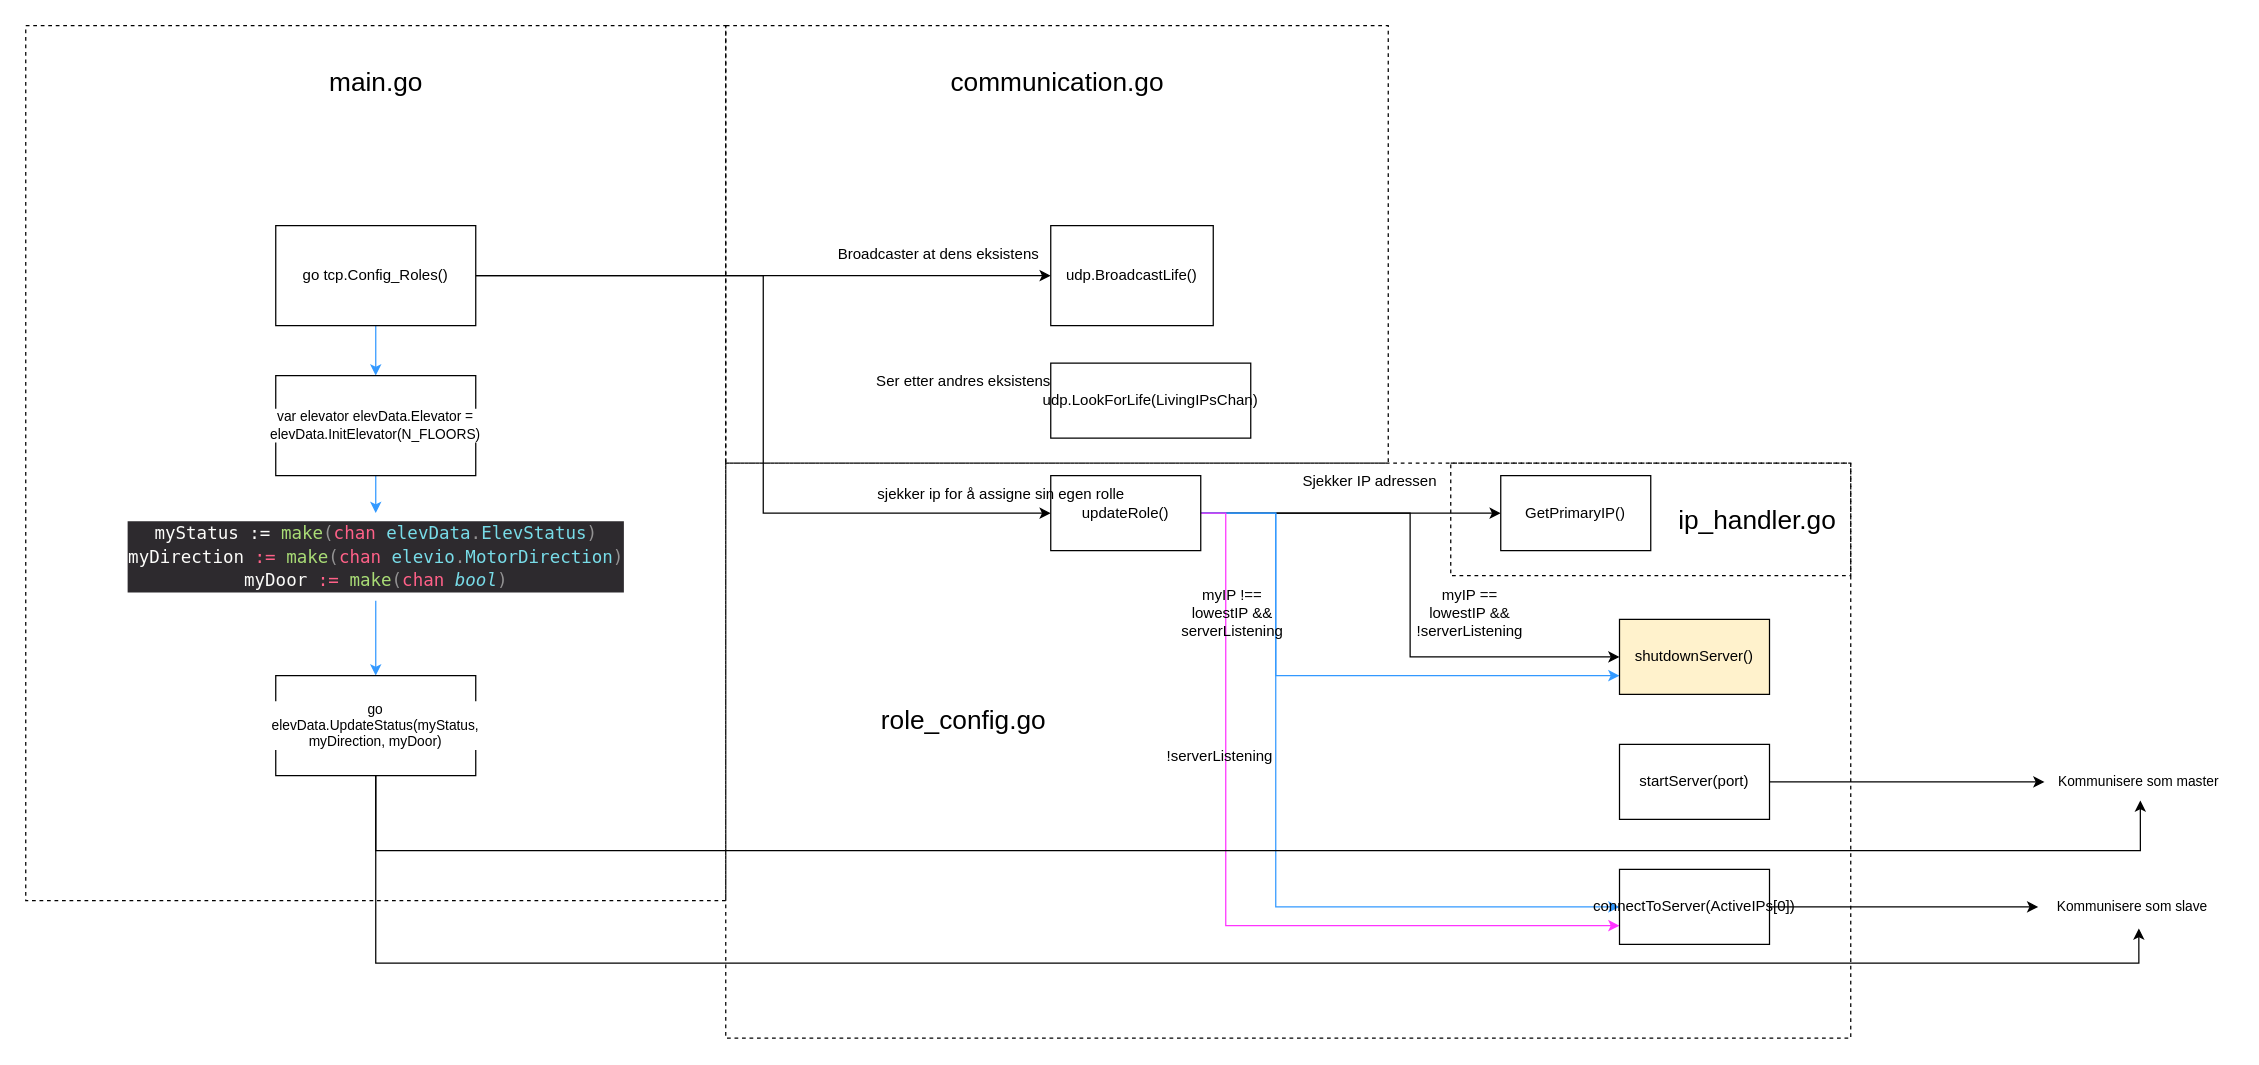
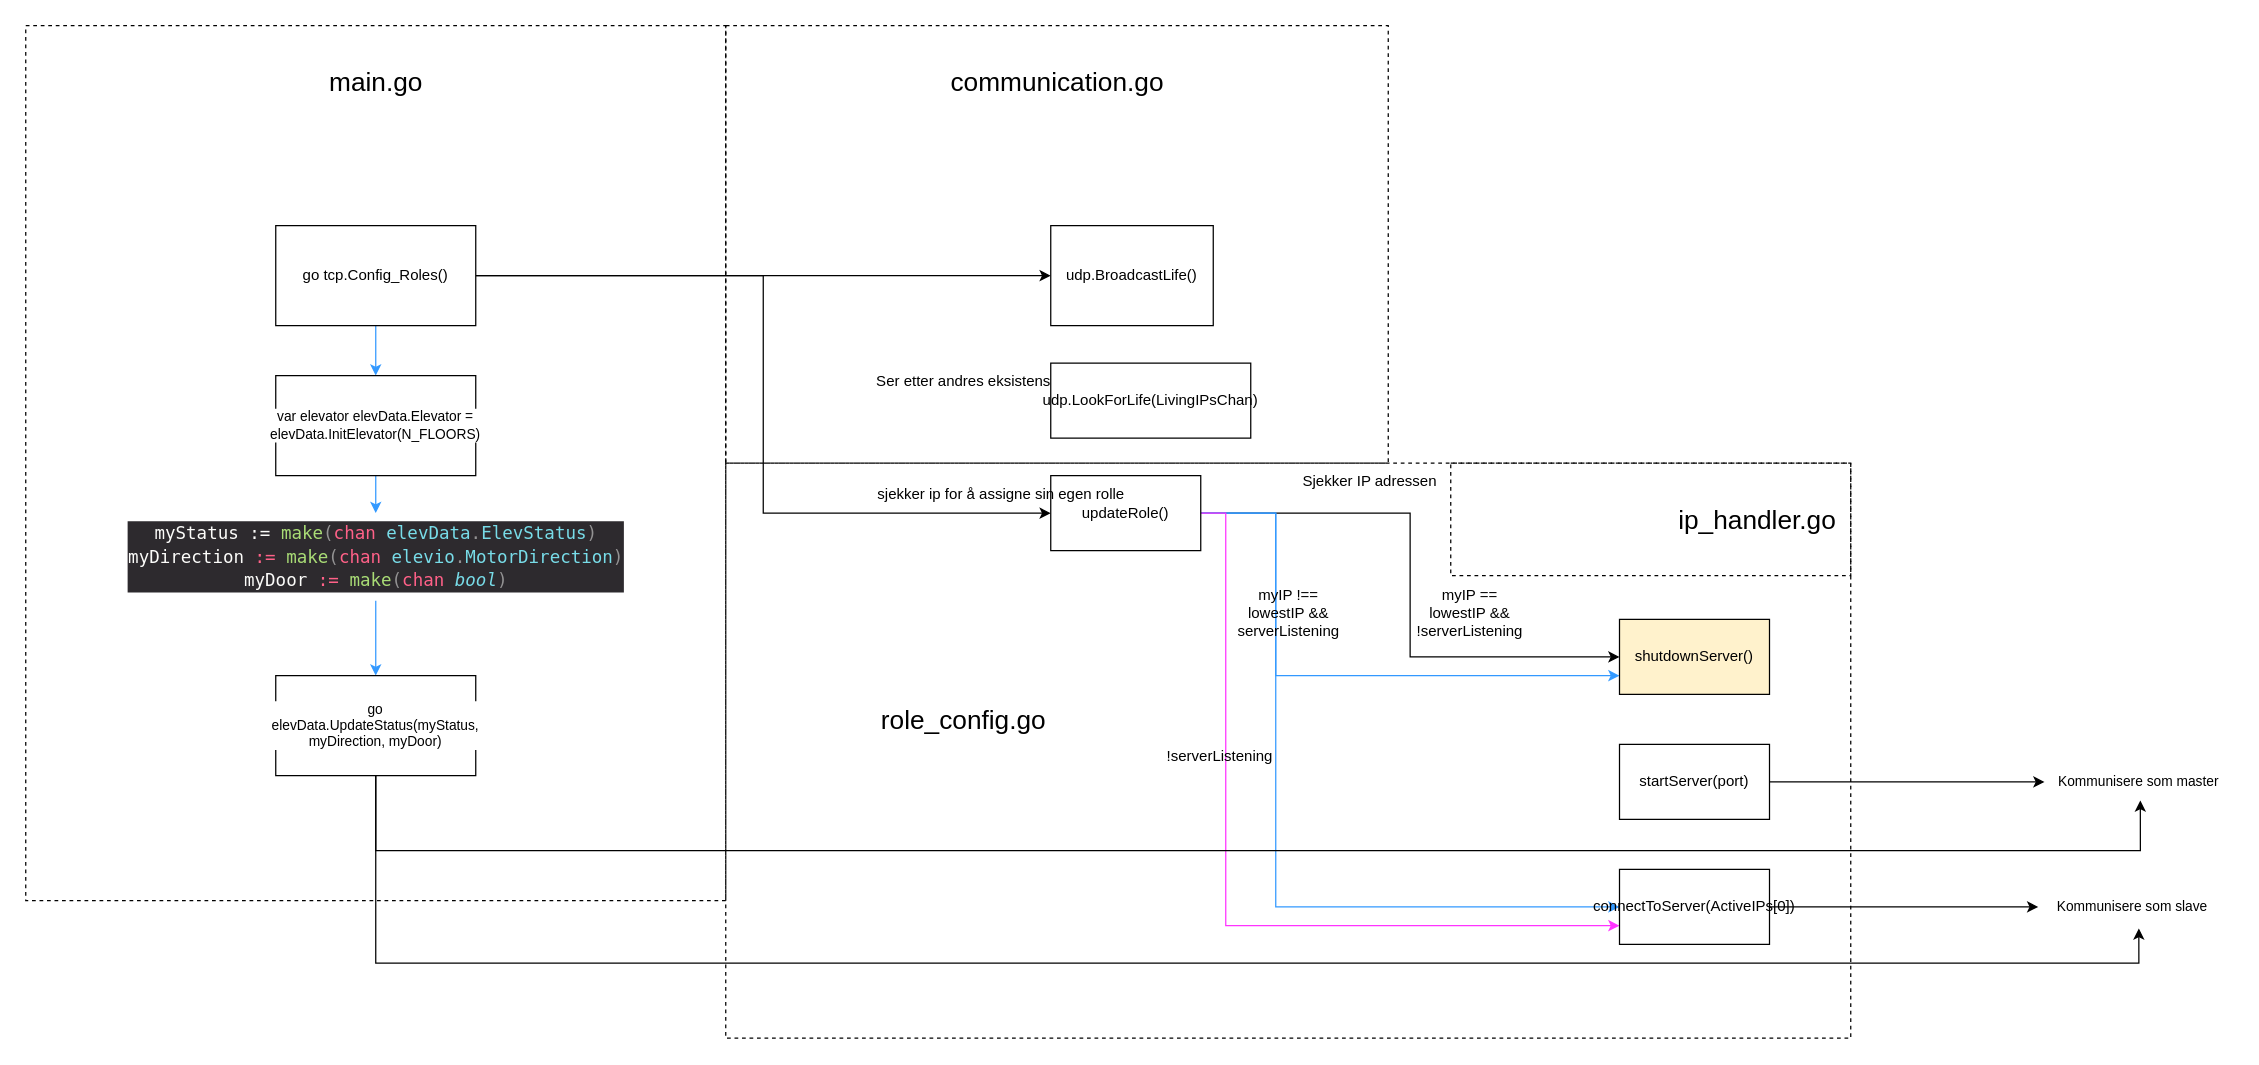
(938, 254) -> none
(1453, 513) -> none
(1576, 513) -> none
(1232, 613) -> (1288, 613)
